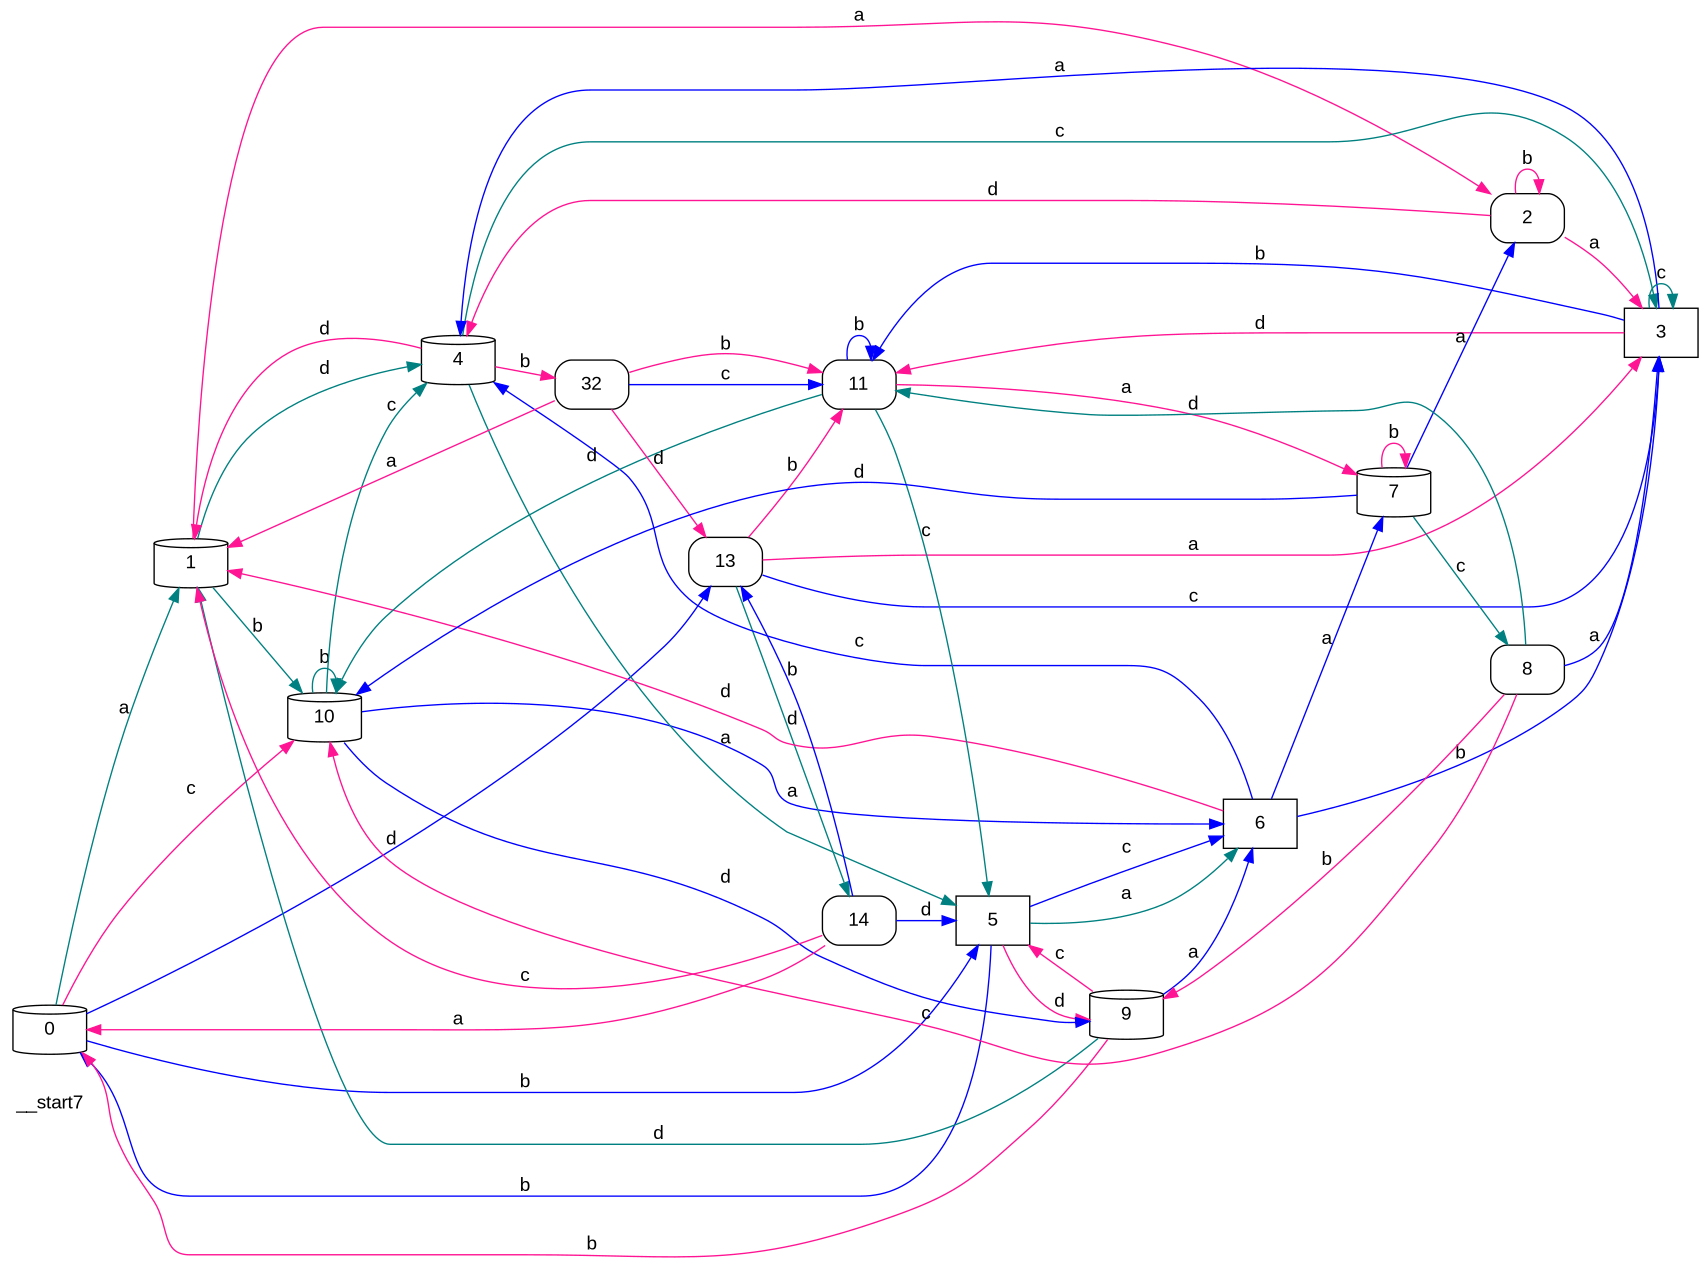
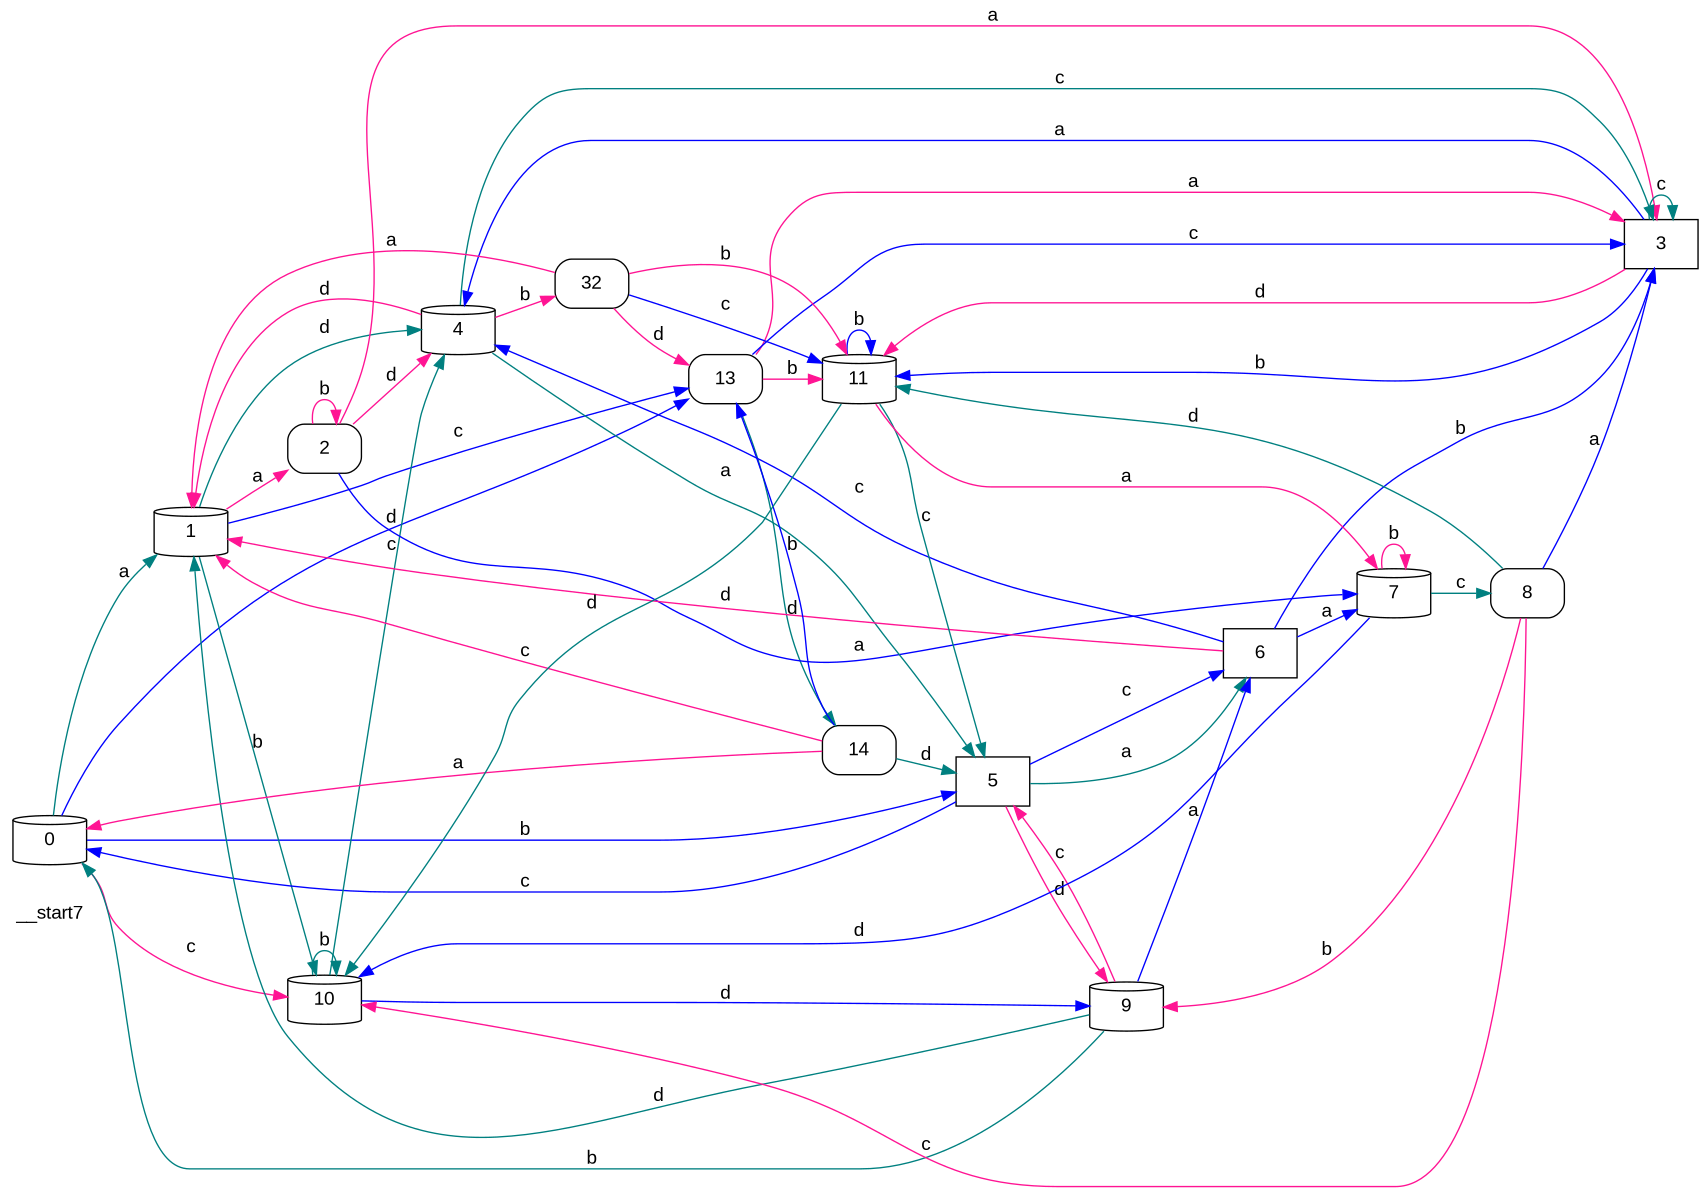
(1458, 361) -> (817, 662)
(859, 385) -> (859, 379)
none -> (451, 455)
(777, 790) -> none
(919, 921) -> (919, 764)
(525, 1186) -> (525, 882)
(574, 1255) -> (508, 1169)
